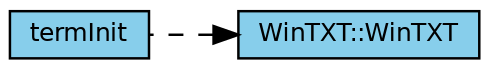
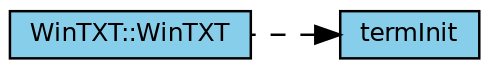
(181, 35) -> (284, 35)
